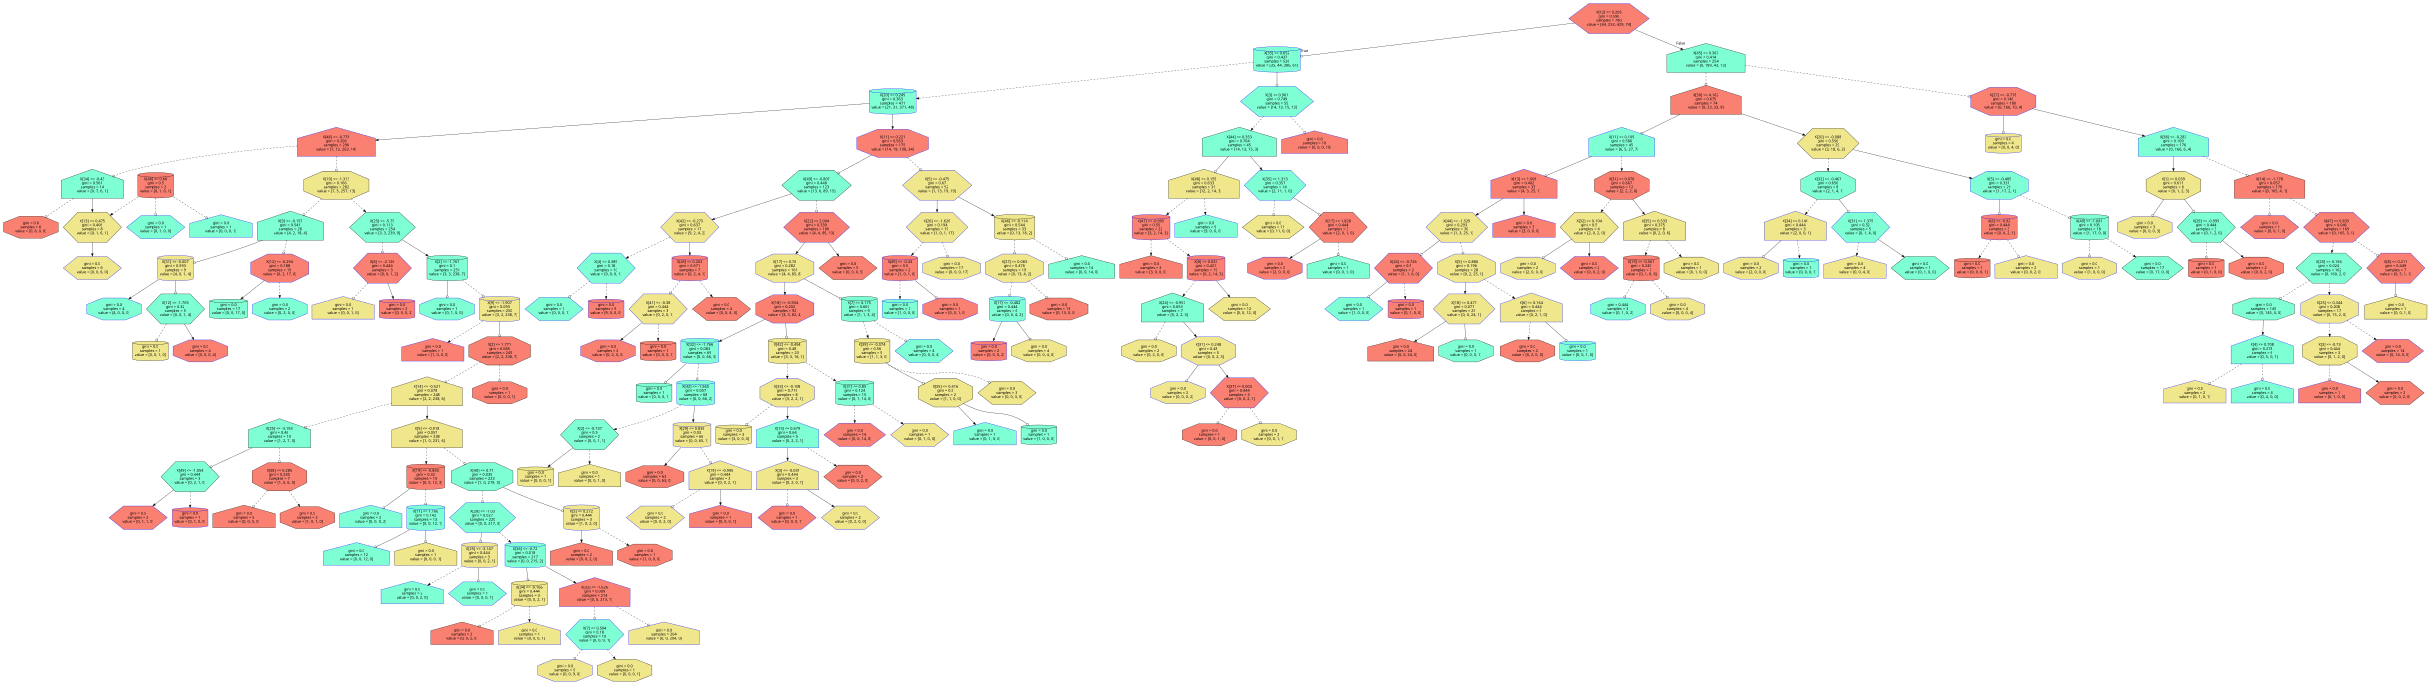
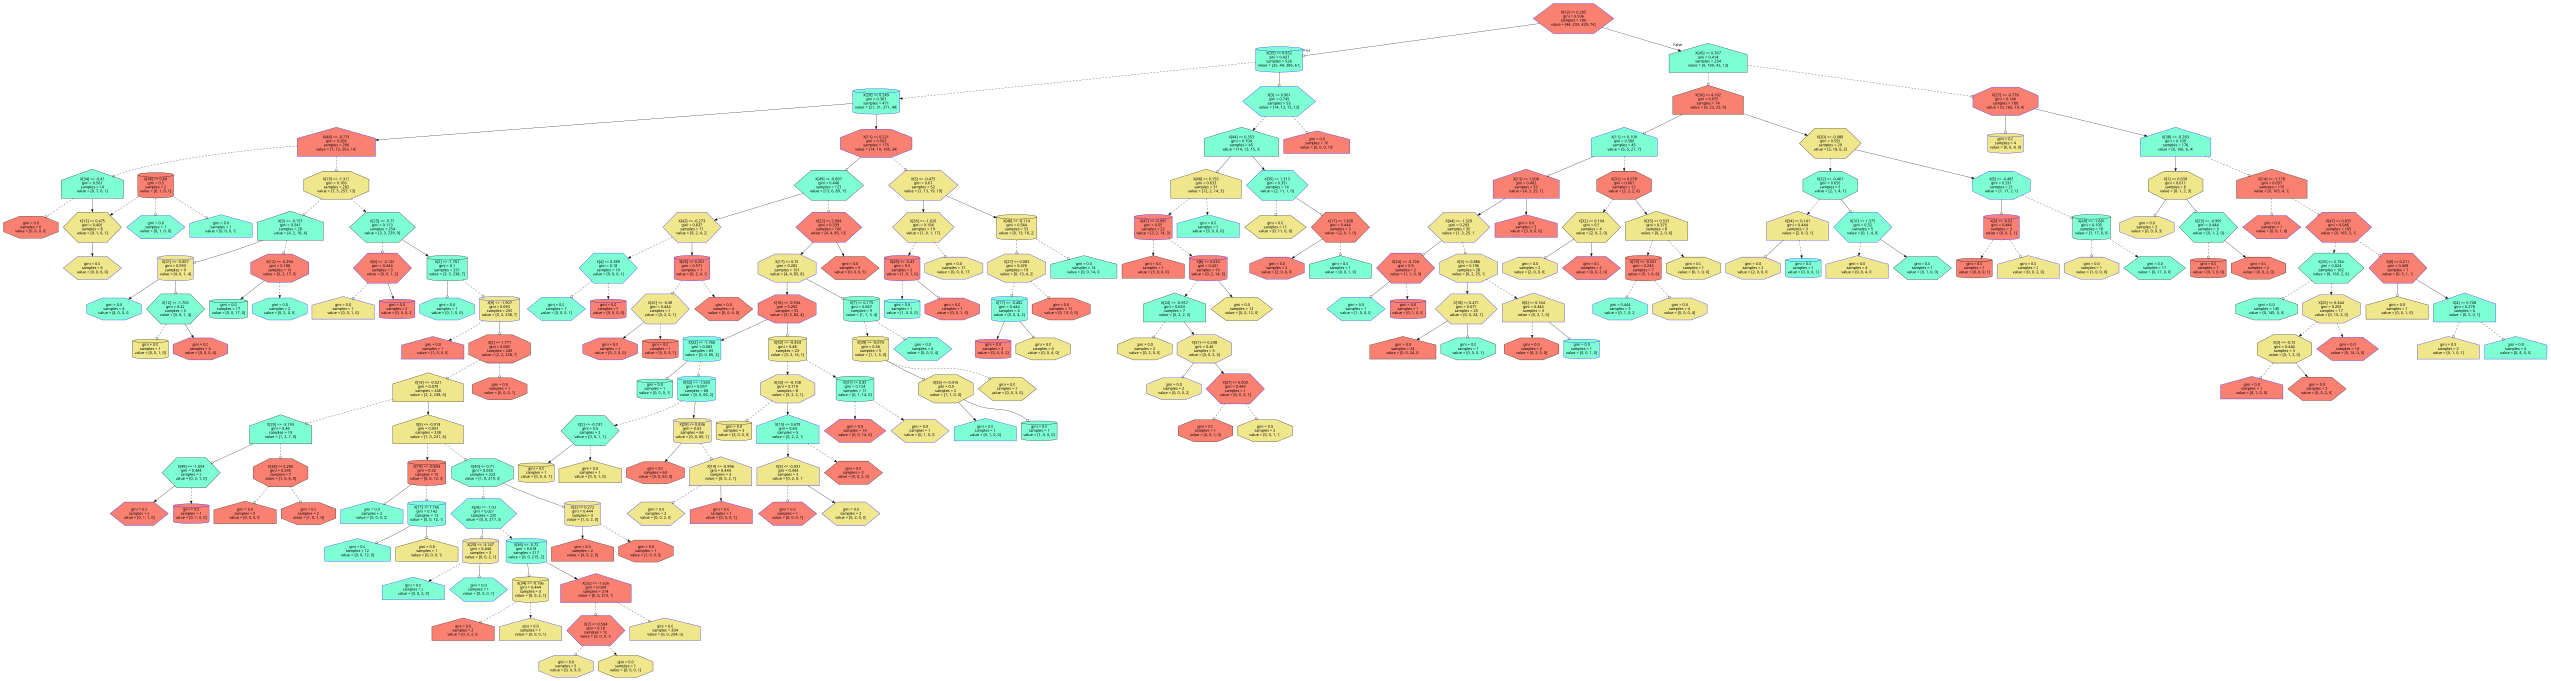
(2263, 326) -> (2431, 288)
(294, 498) -> (295, 494)
(595, 634) -> (596, 630)
